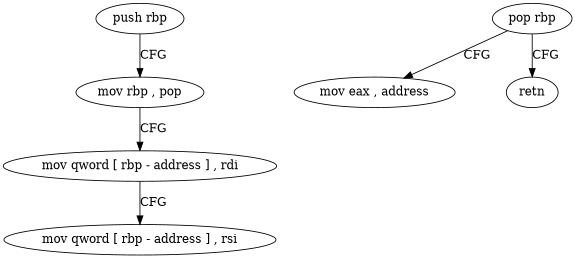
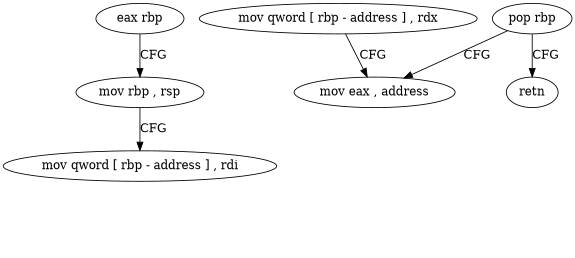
(140, 19) -> (140, 19)
none -> (338, 19)
(140, 92) -> (140, 92)
(140, 240) -> none
